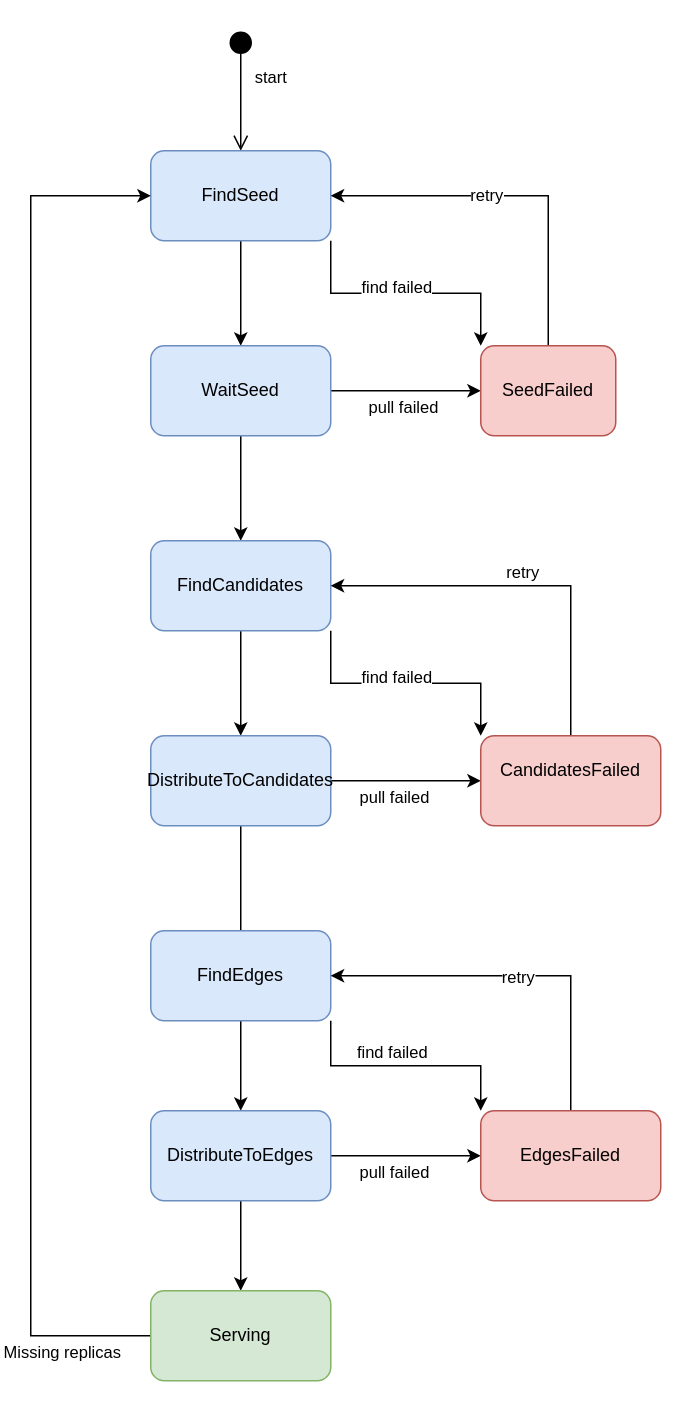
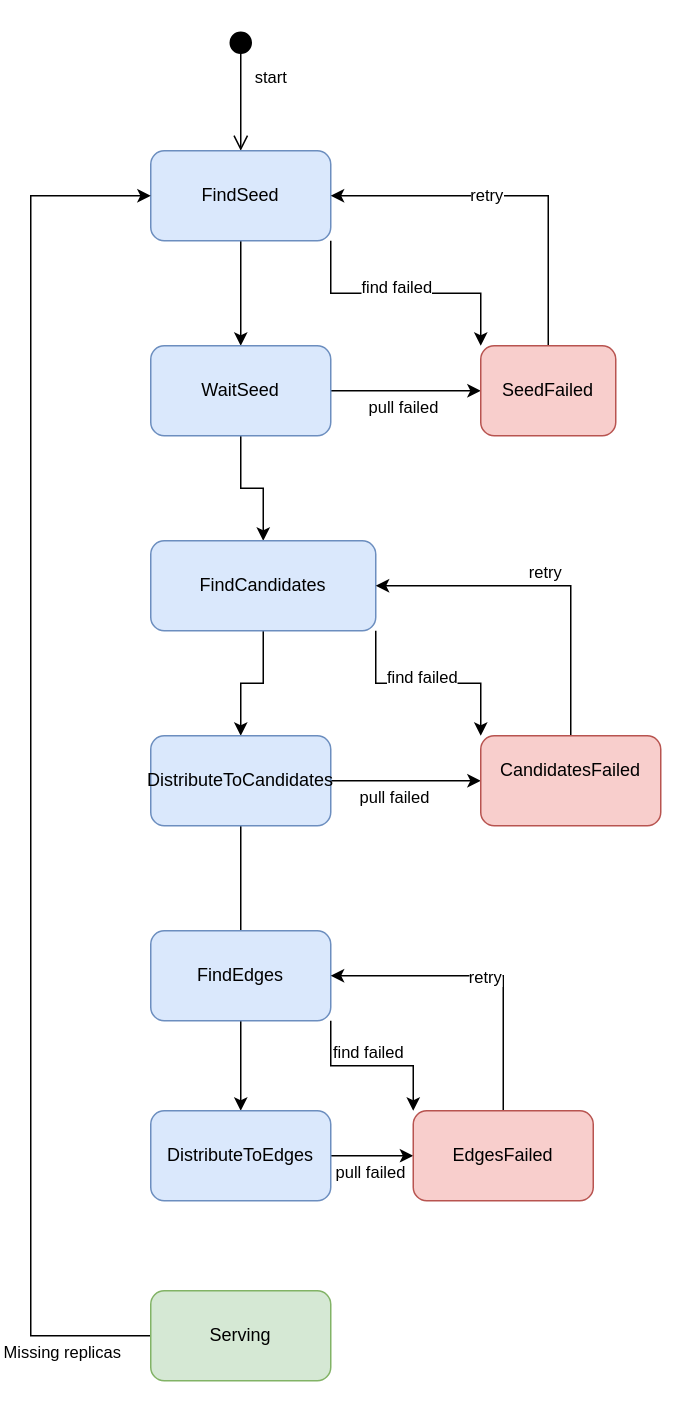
(241, 586) -> (263, 586)
(571, 1156) -> (503, 1156)
(241, 1241) -> none
